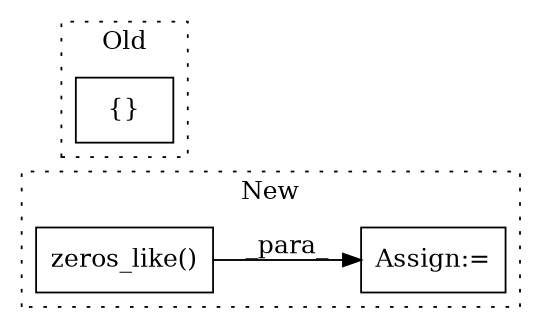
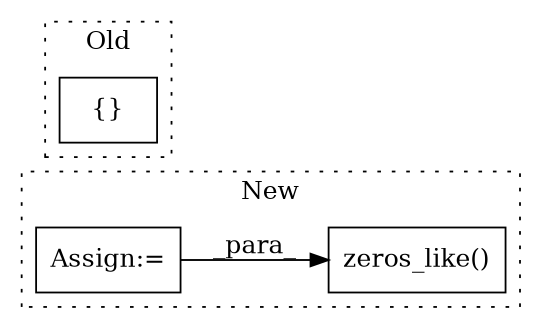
(278, 260) -> (245, 260)
